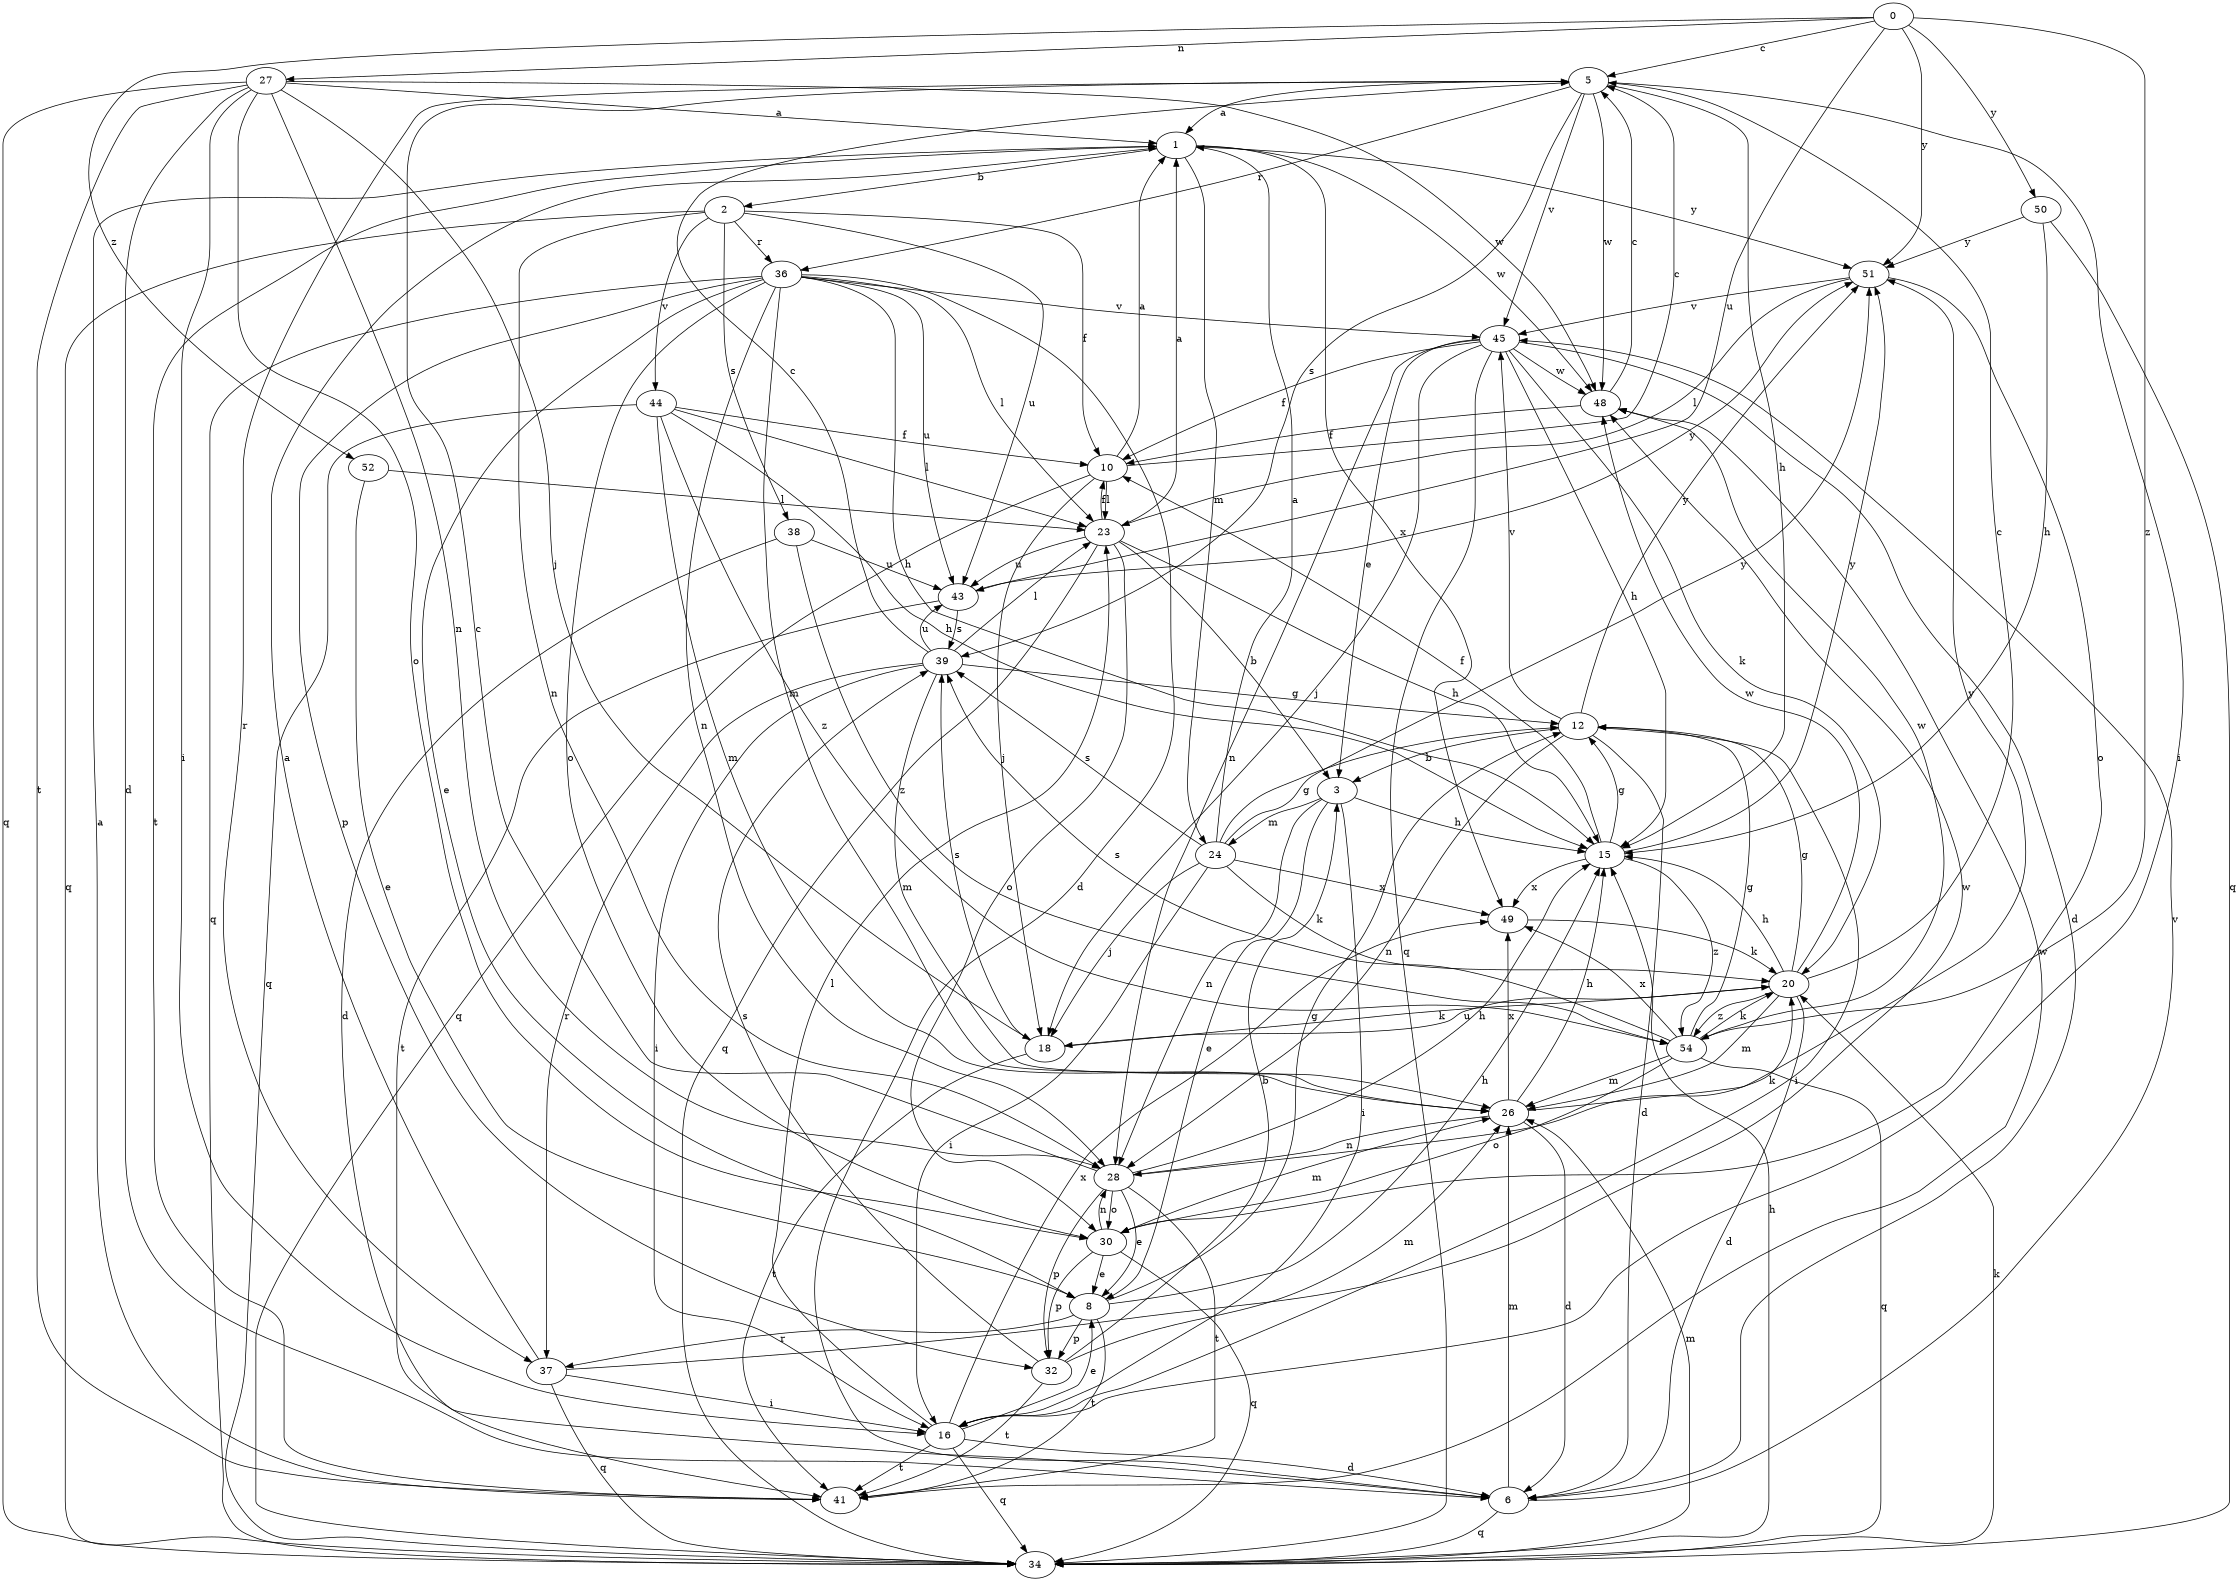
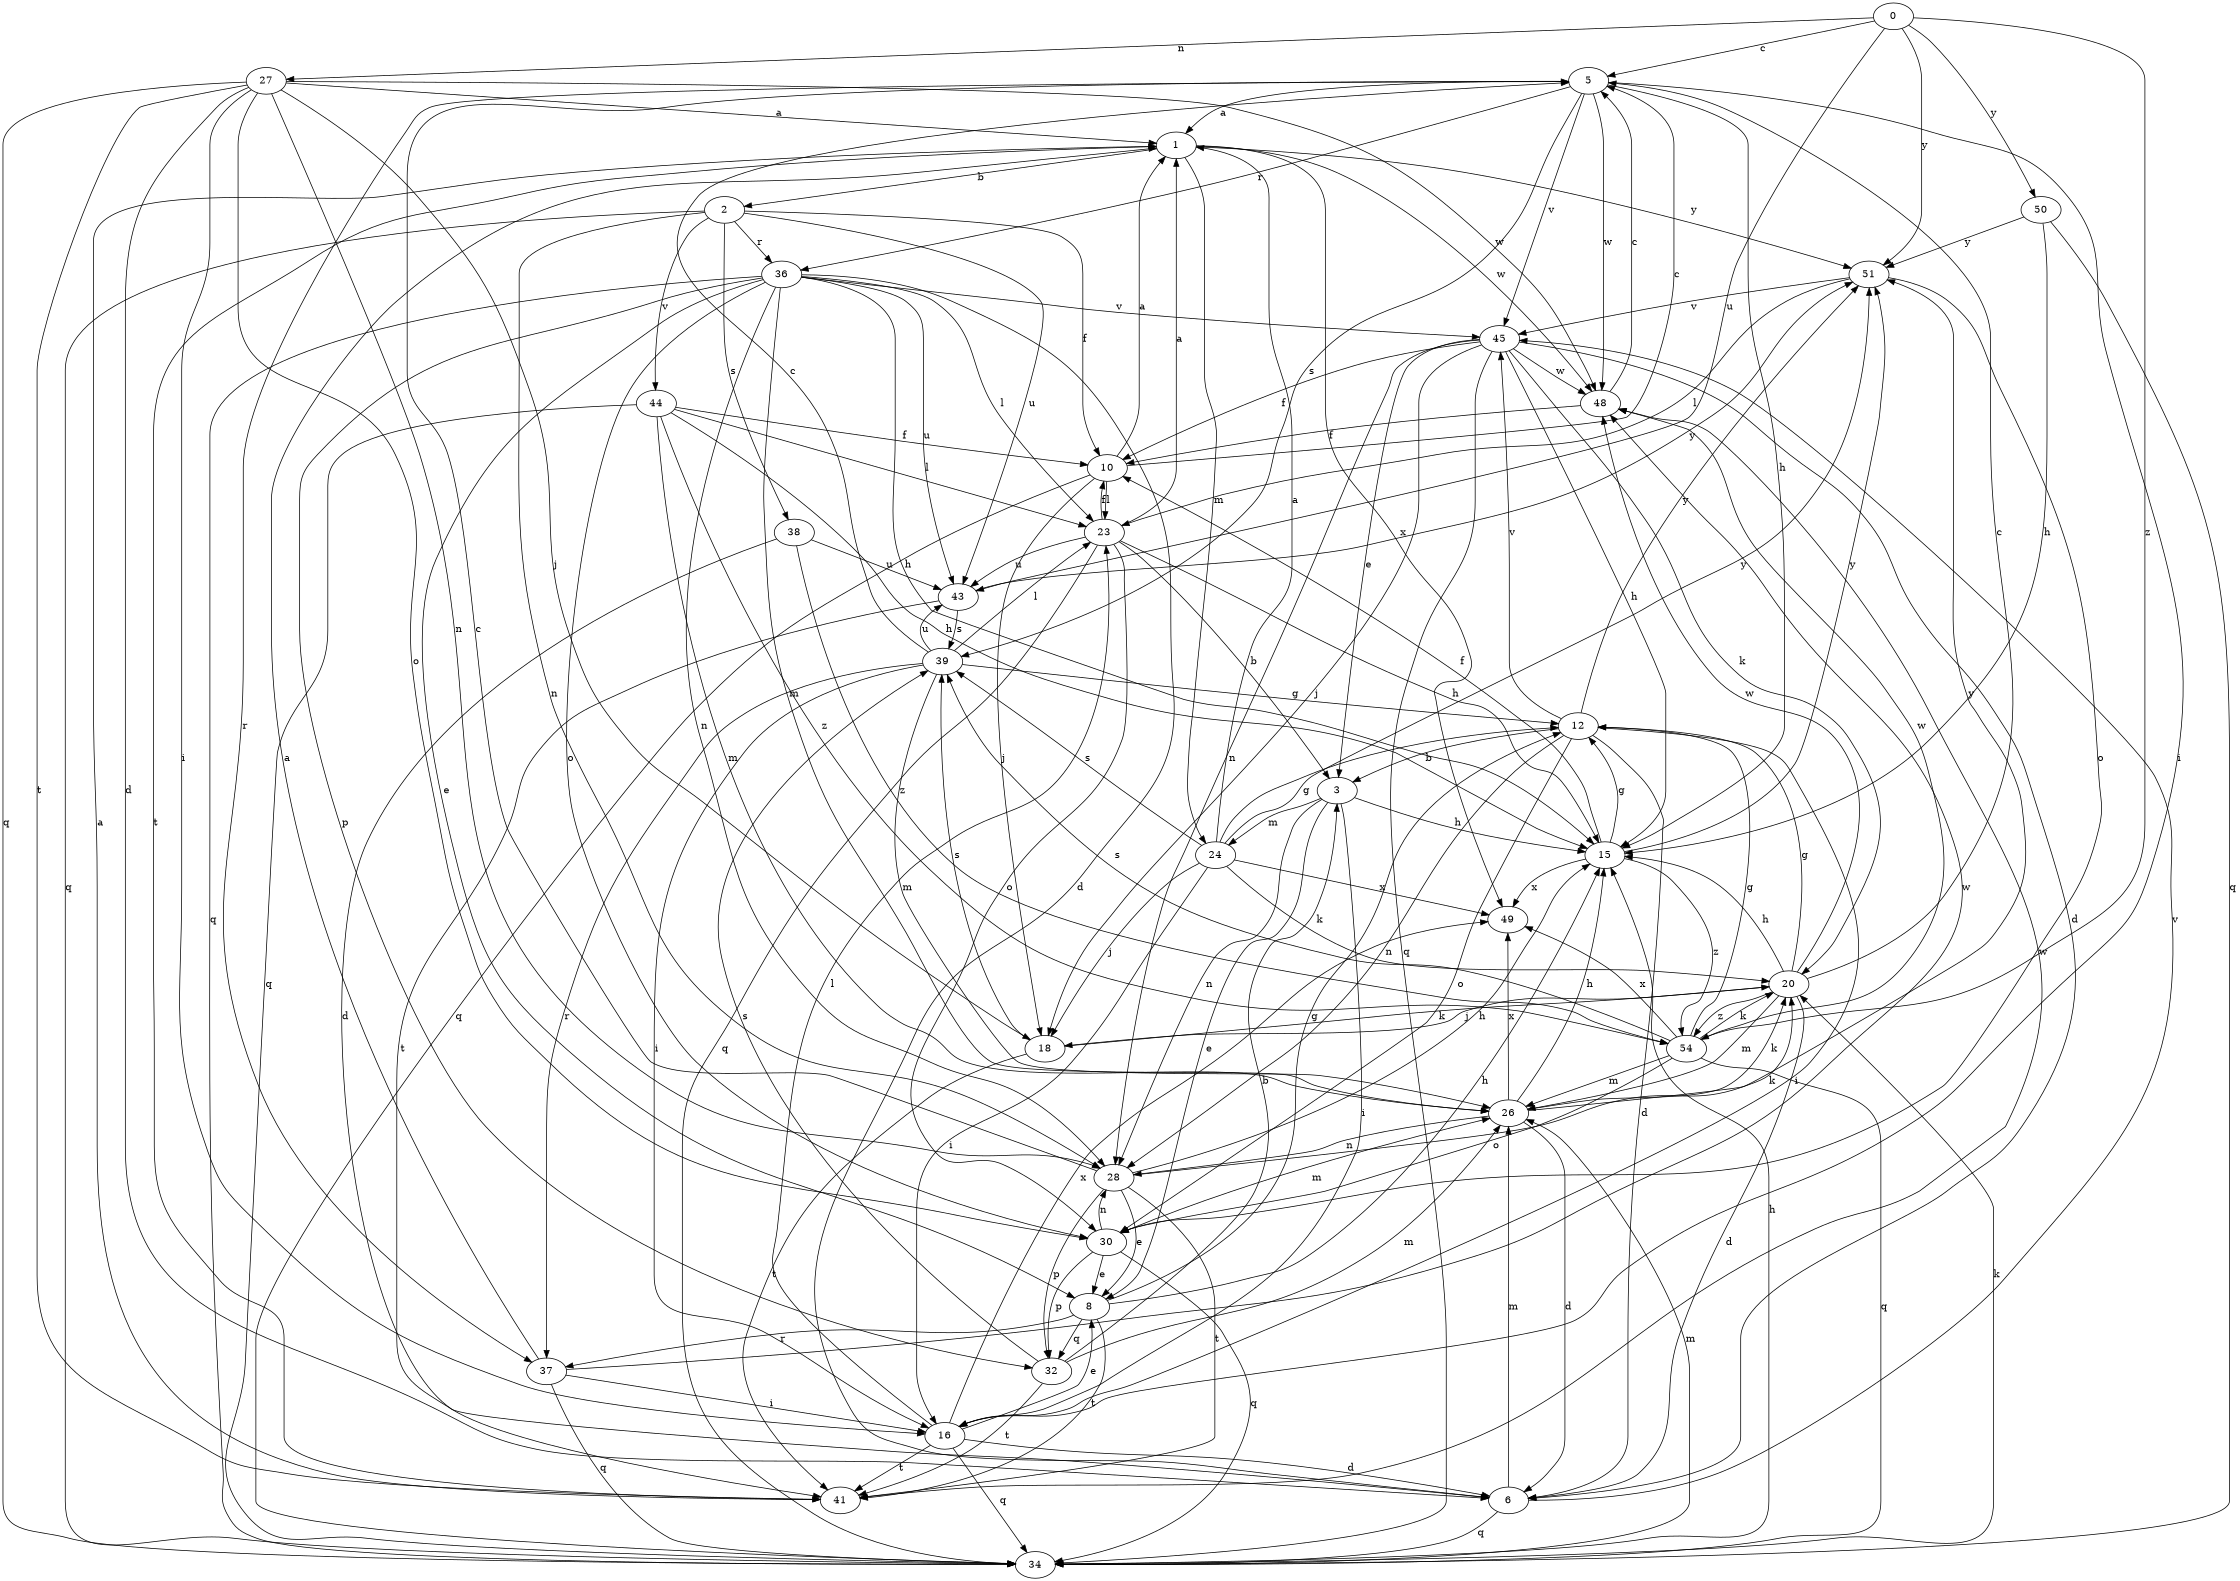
(369, 468) -> none
(1653, 929) -> (1735, 1080)
(1467, 1016) -> (1467, 1016)
(1111, 1206) -> (1395, 1045)
(1077, 1339) -> (1077, 1339)
